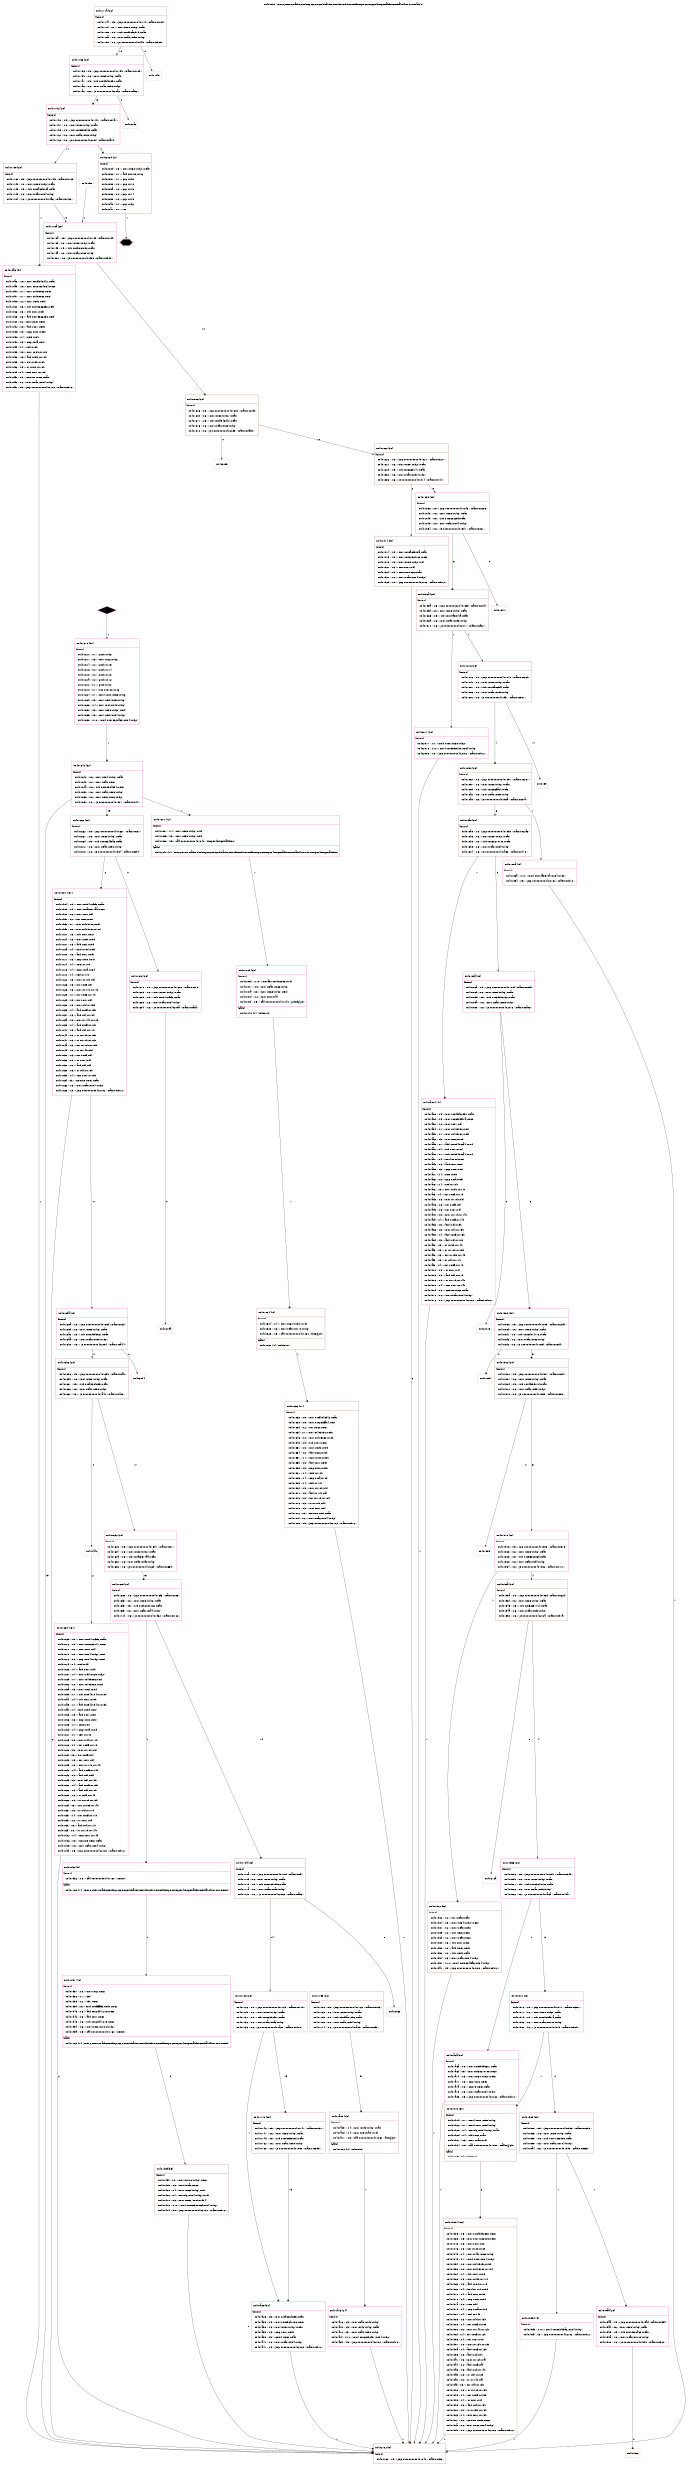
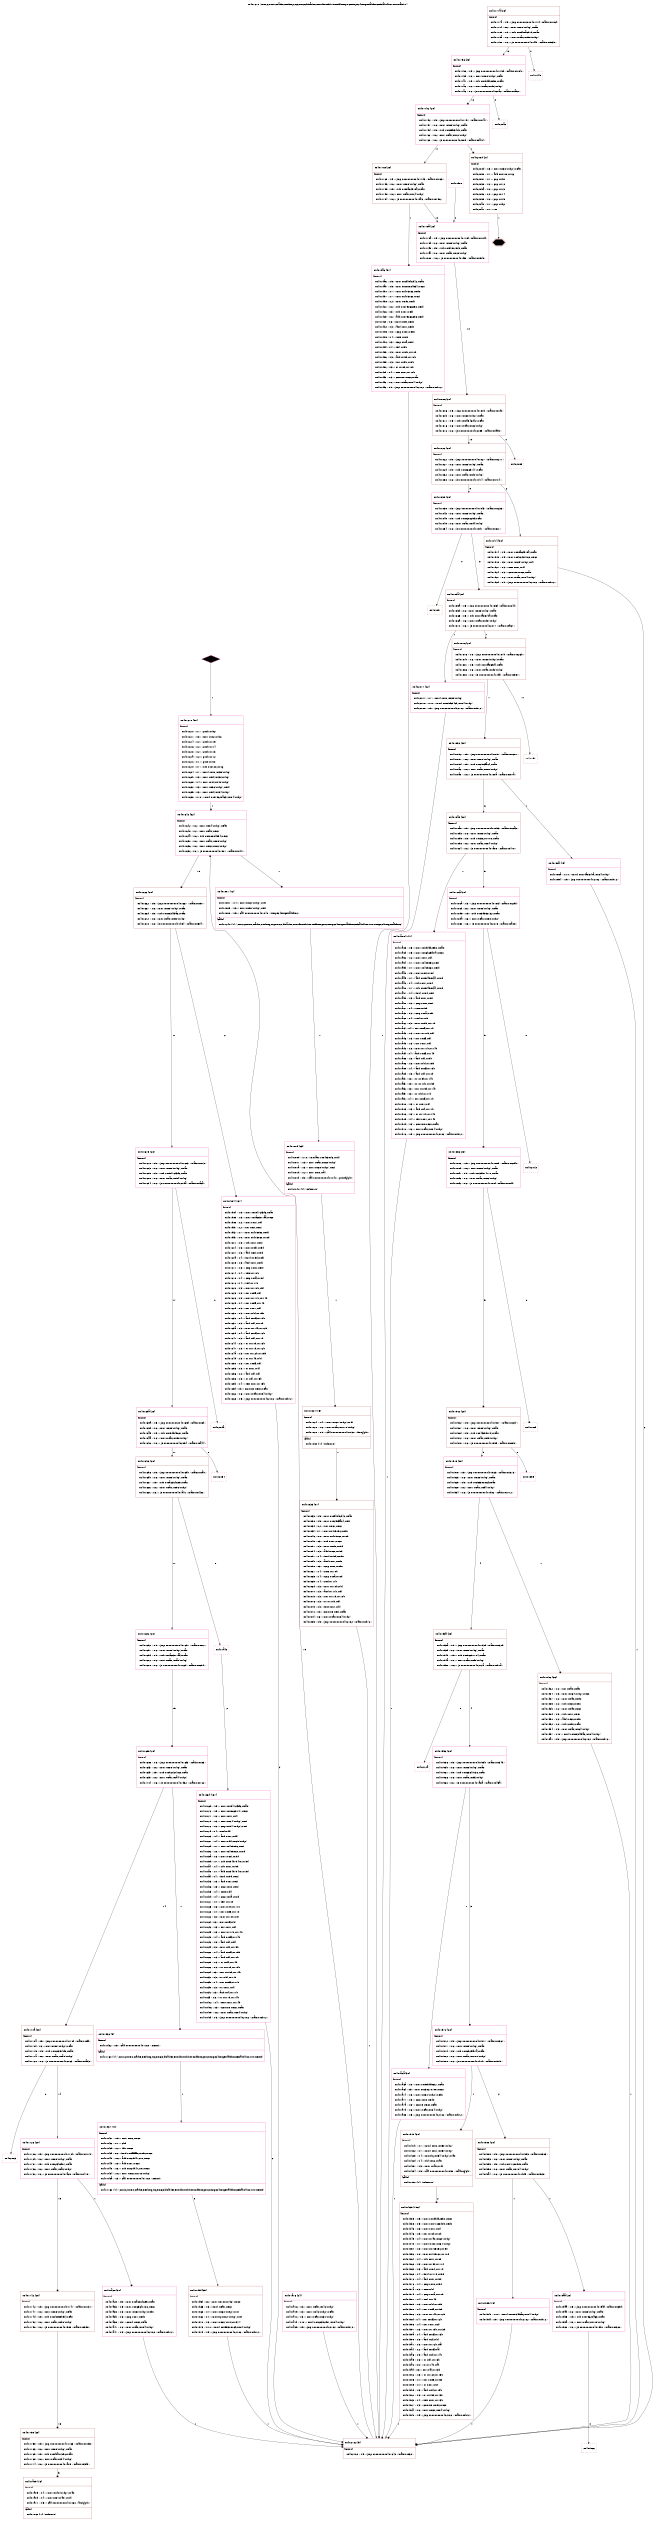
(91, 1201) -> (172, 1297)
(45, 1775) -> (300, 1631)
(288, 2226) -> (58, 2379)
(365, 2229) -> none
(633, 2397) -> (589, 2387)
